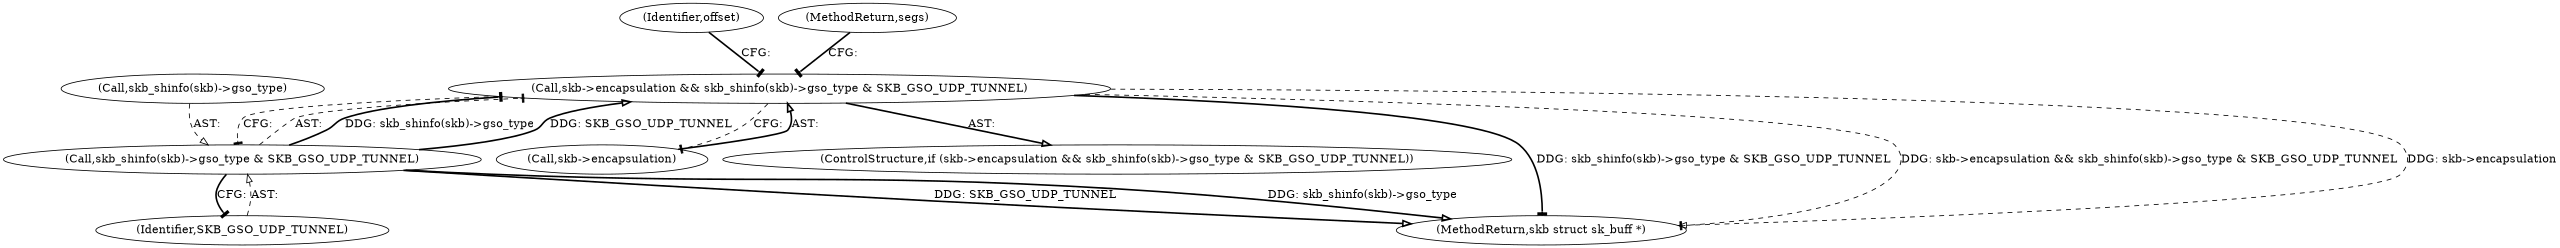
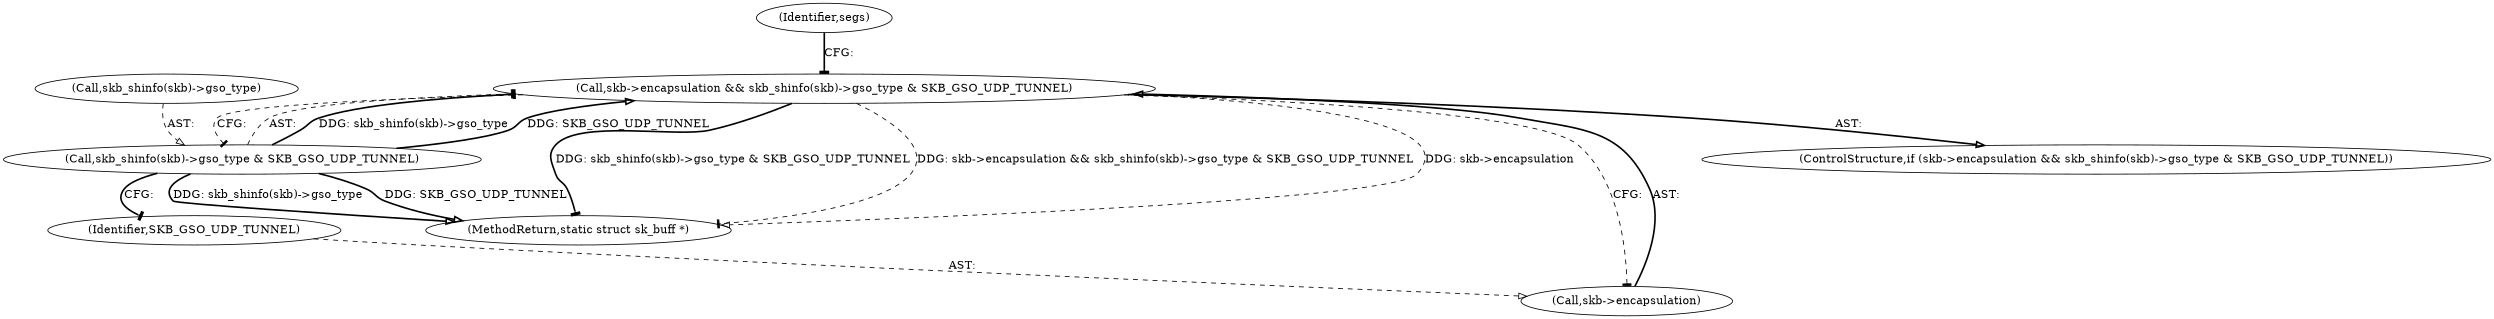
(692, 18) -> none
(867, 18) -> (824, 18)
(251, 199) -> (916, 270)
(1541, 230) -> (578, 230)
